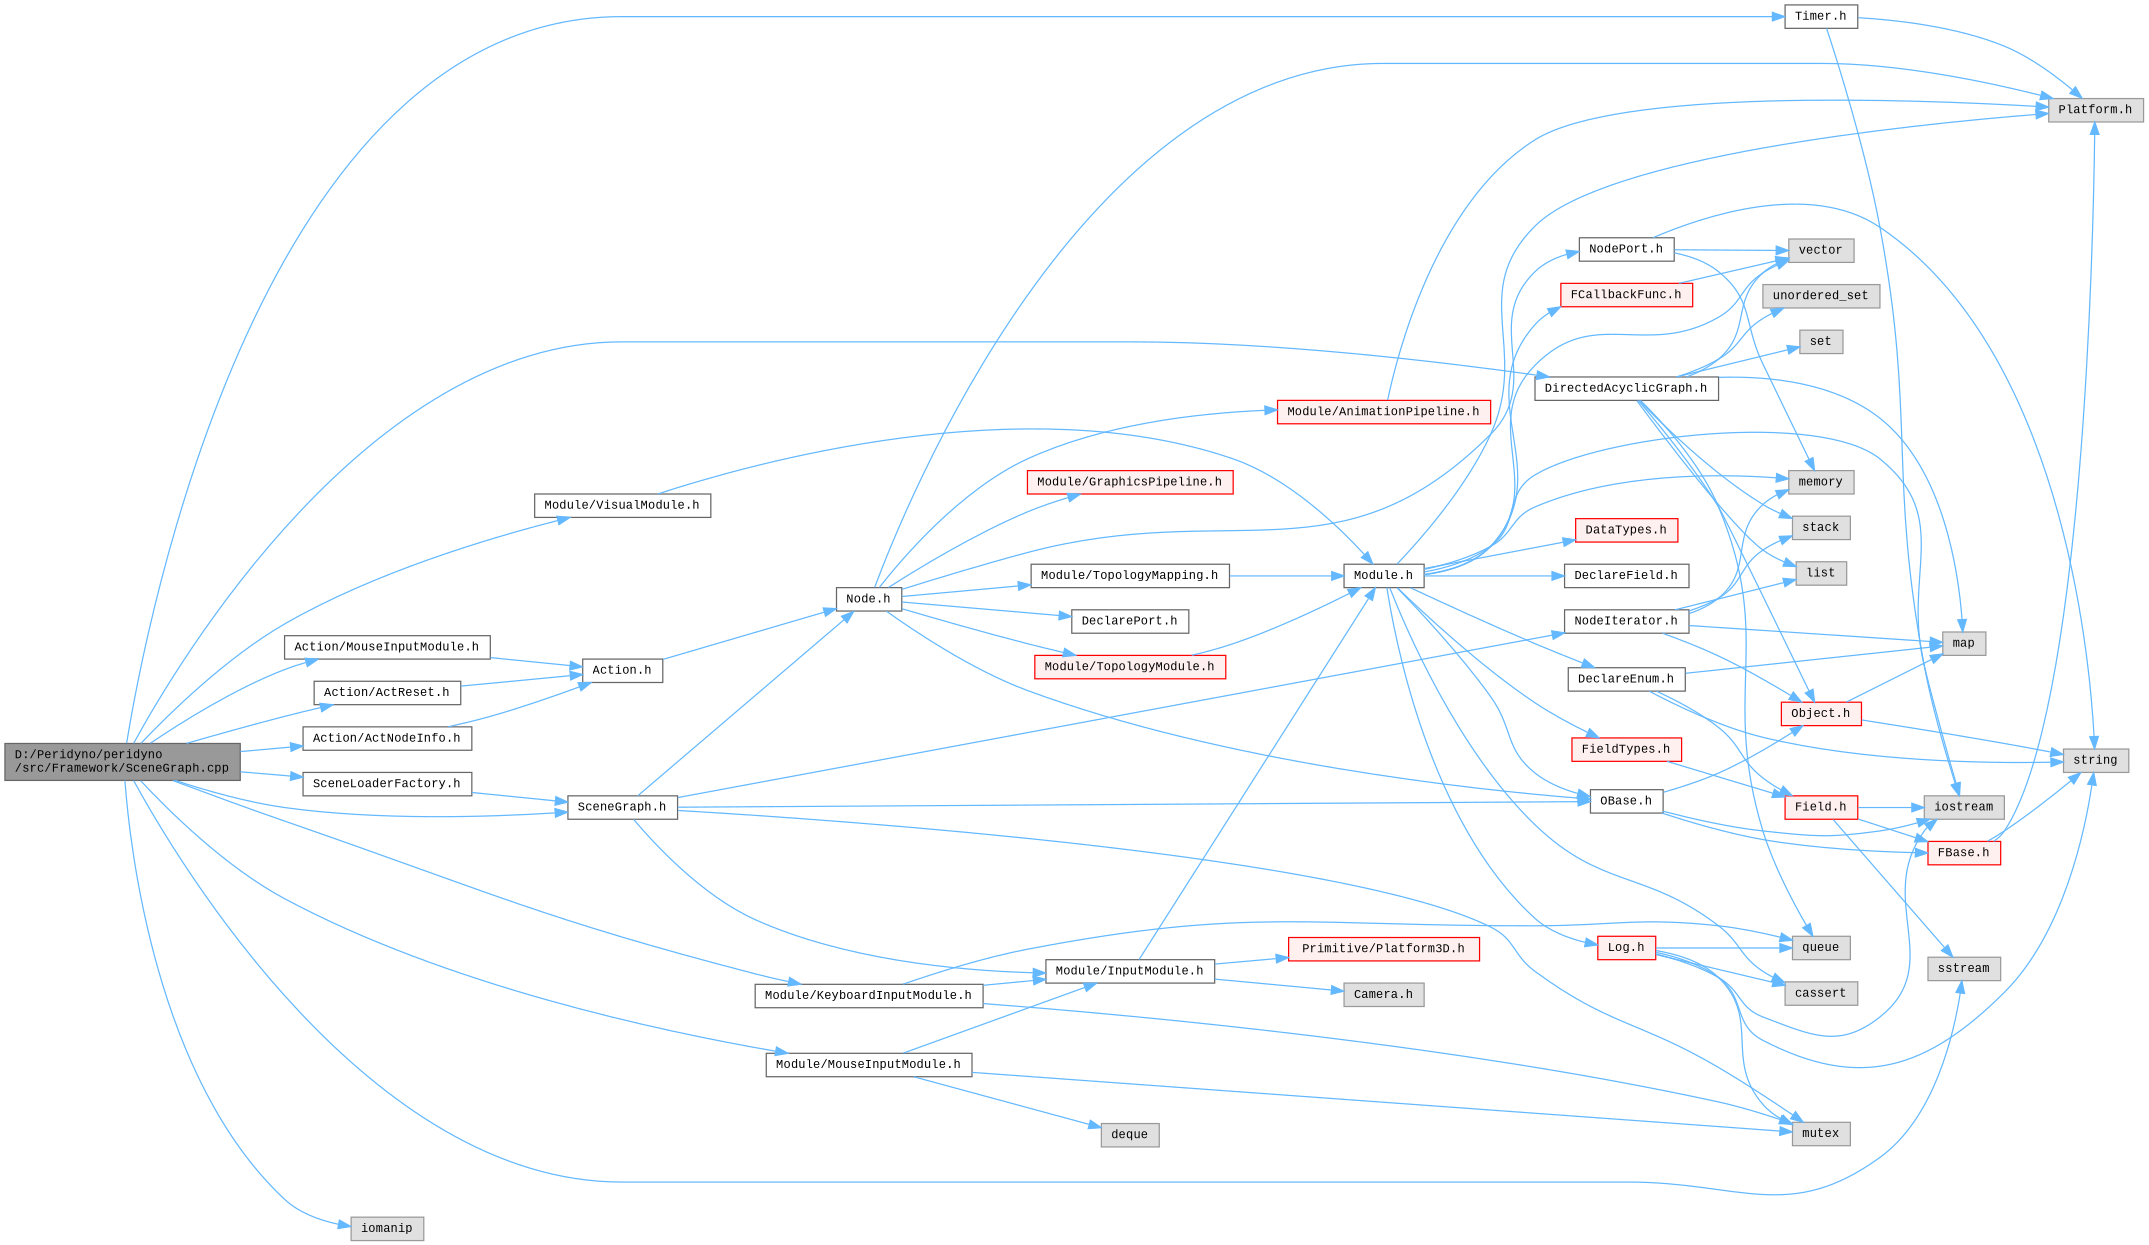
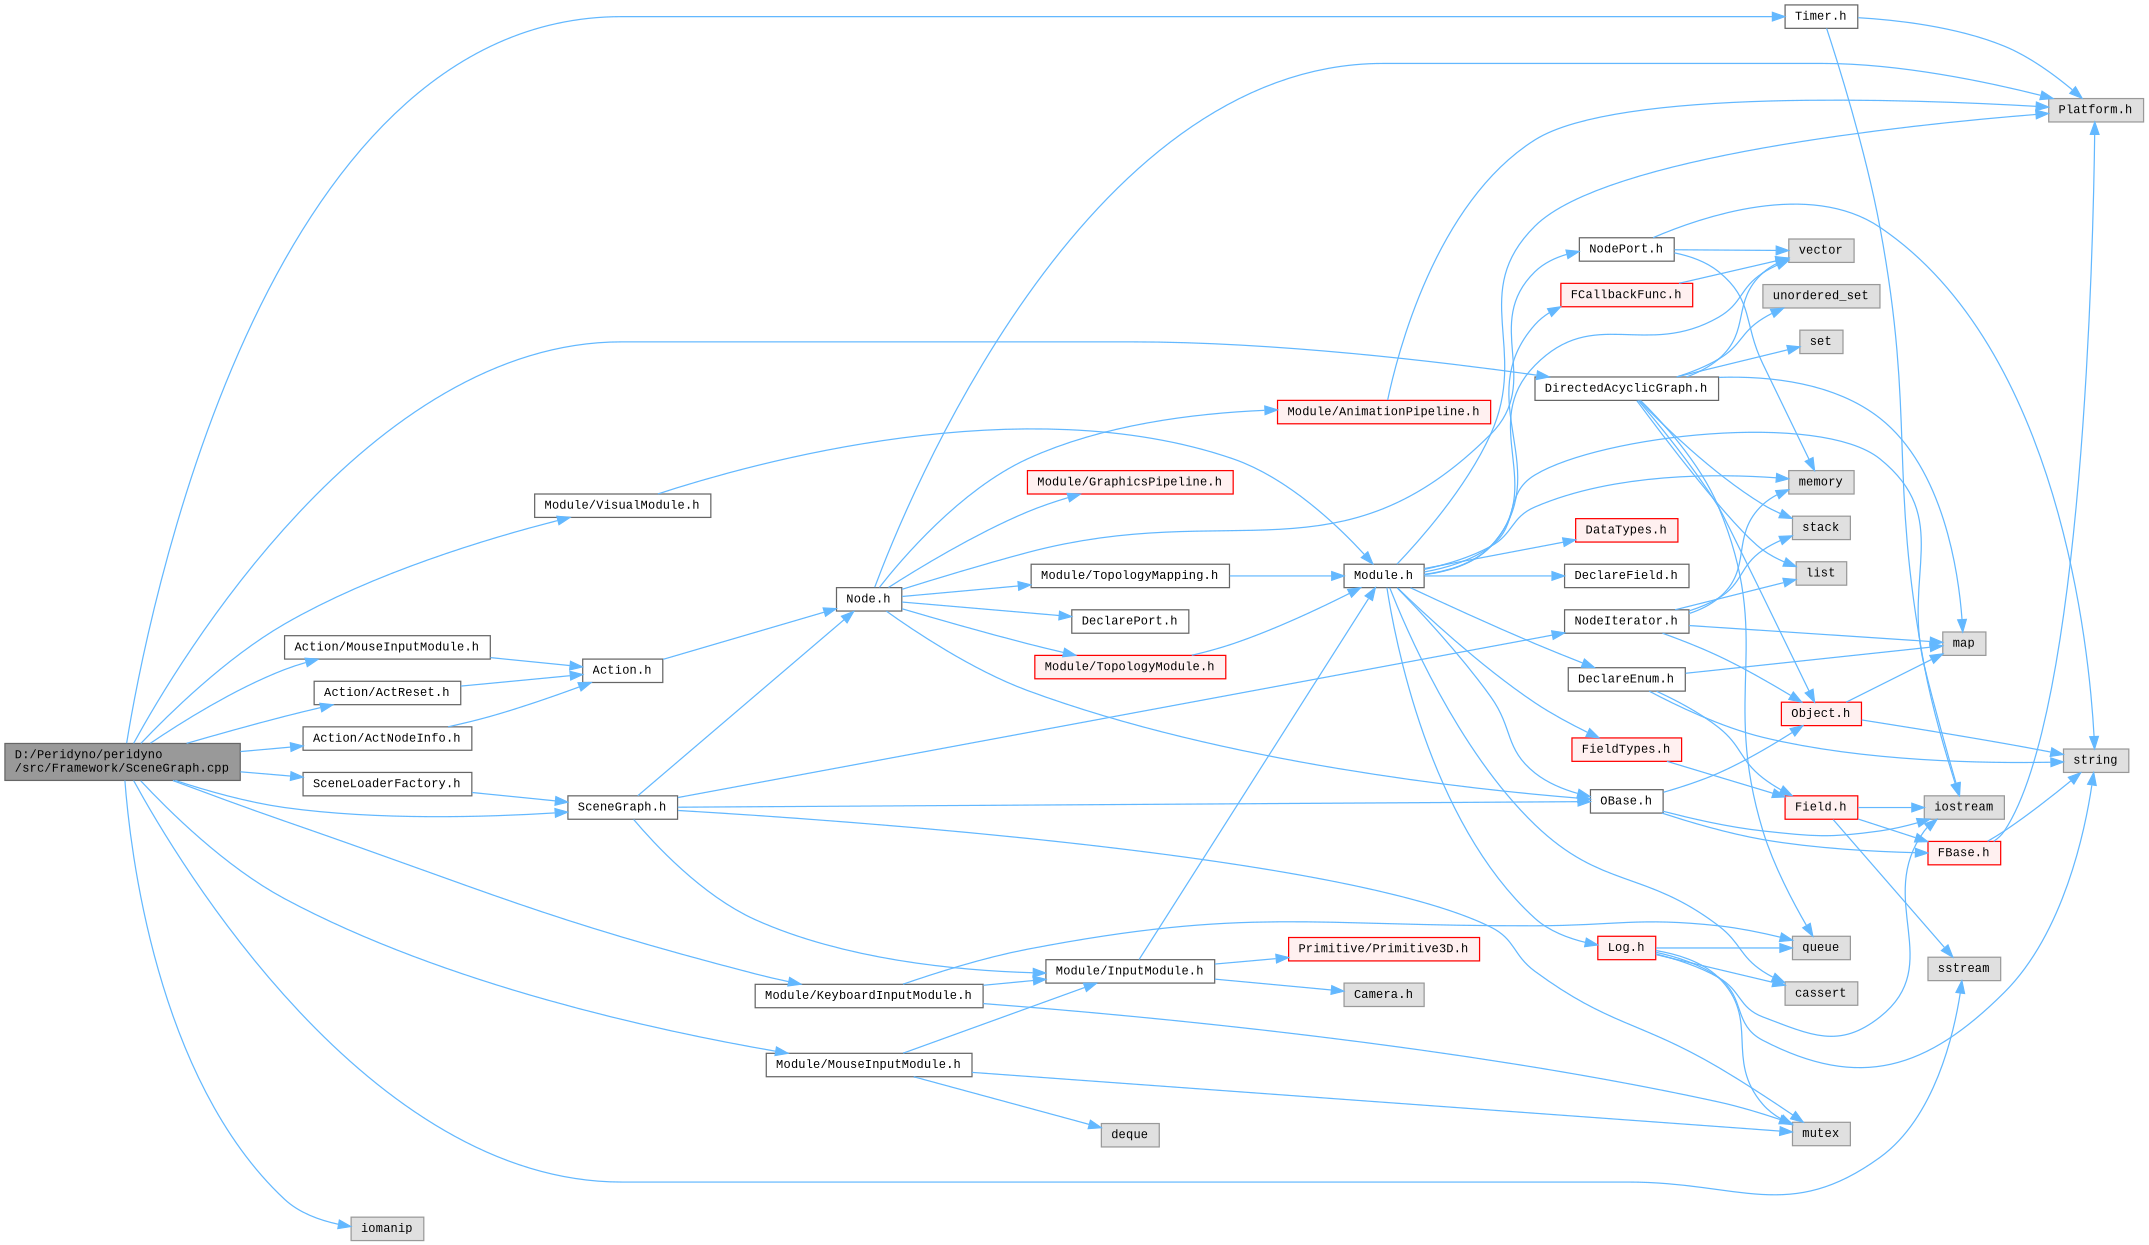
(1384, 949) -> (1384, 949)
